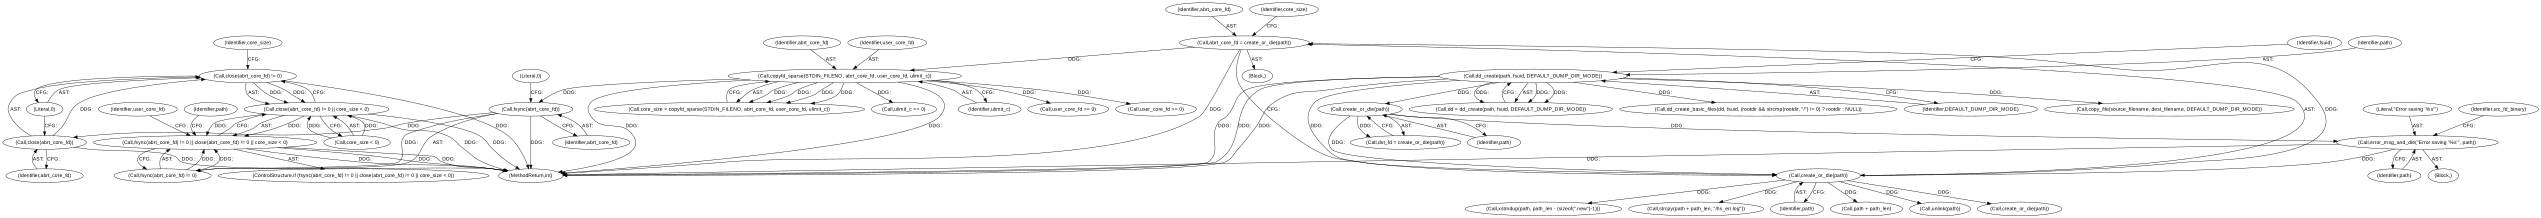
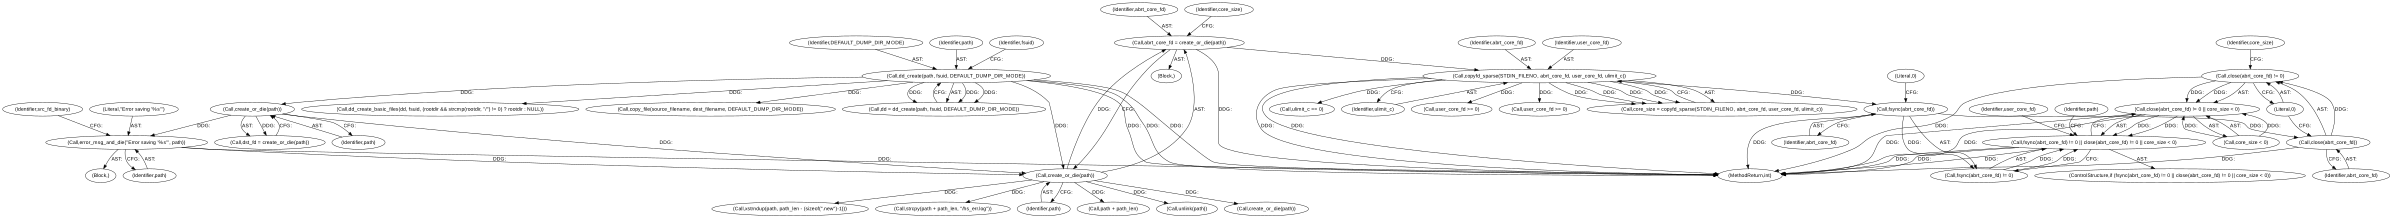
(304, 87) -> none
(1826, 89) -> none
(337, 126) -> (2215, 126)
